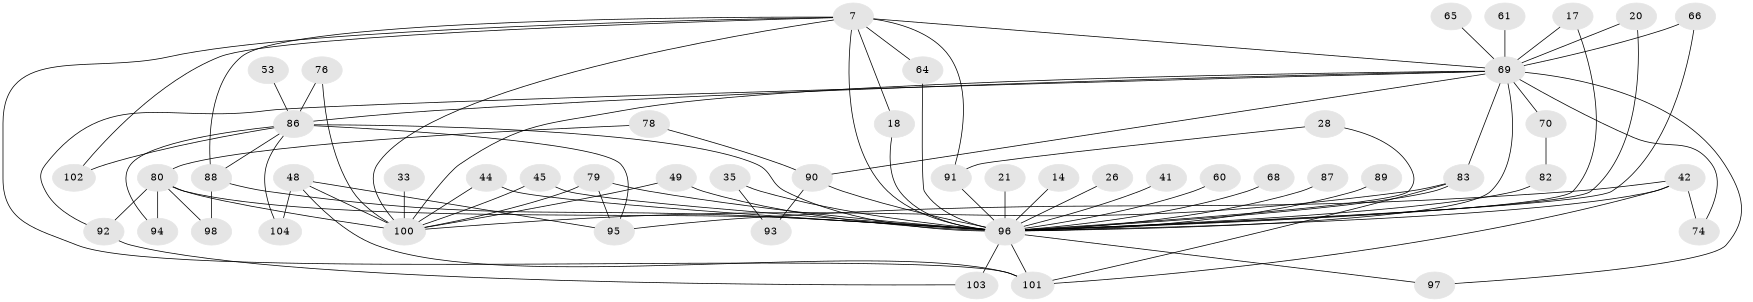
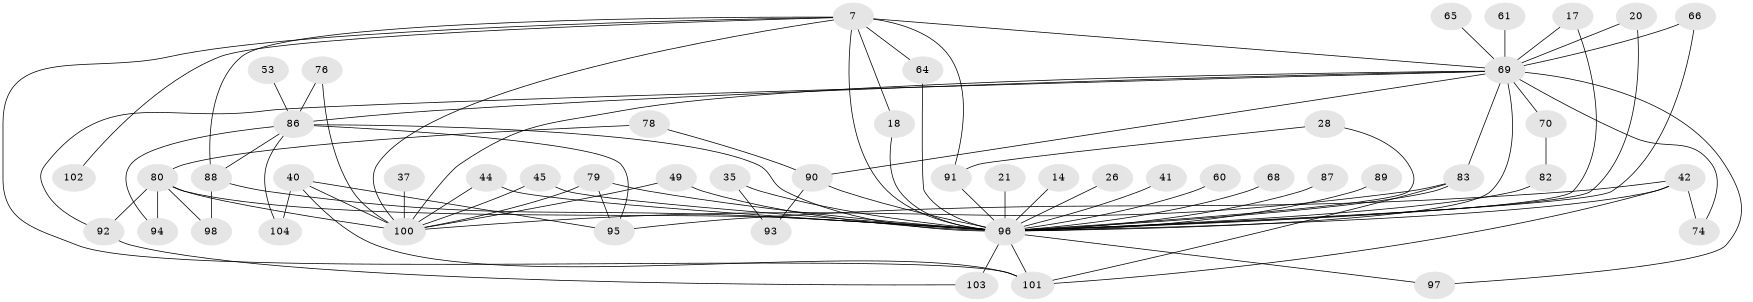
(182, 145) -> none
(294, 178) -> (294, 178)
(404, 178) -> (404, 178)
